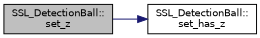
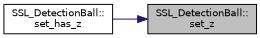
(125, 19) -> (125, 19)
